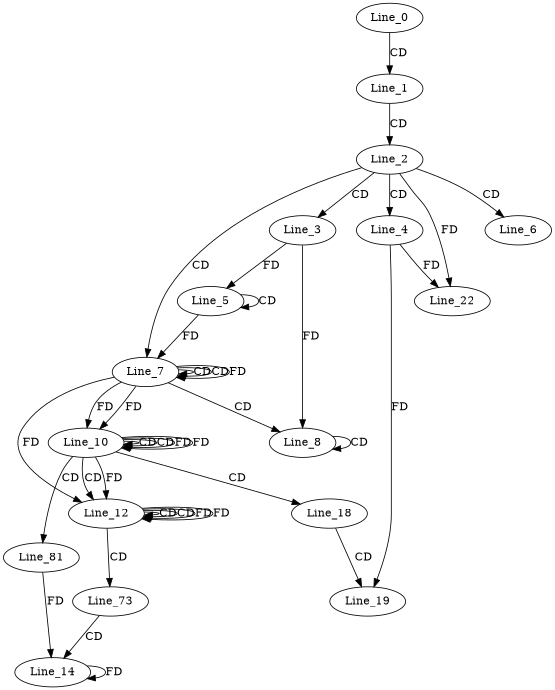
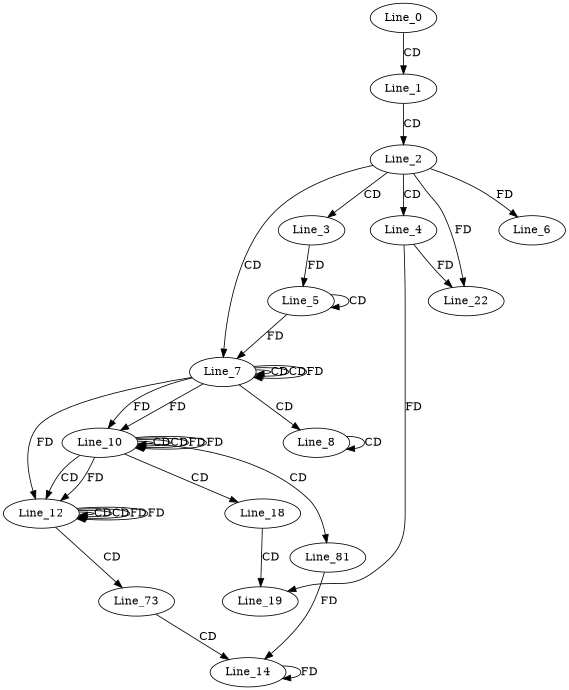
(491, 195) -> (505, 195)
(303, 332) -> none
